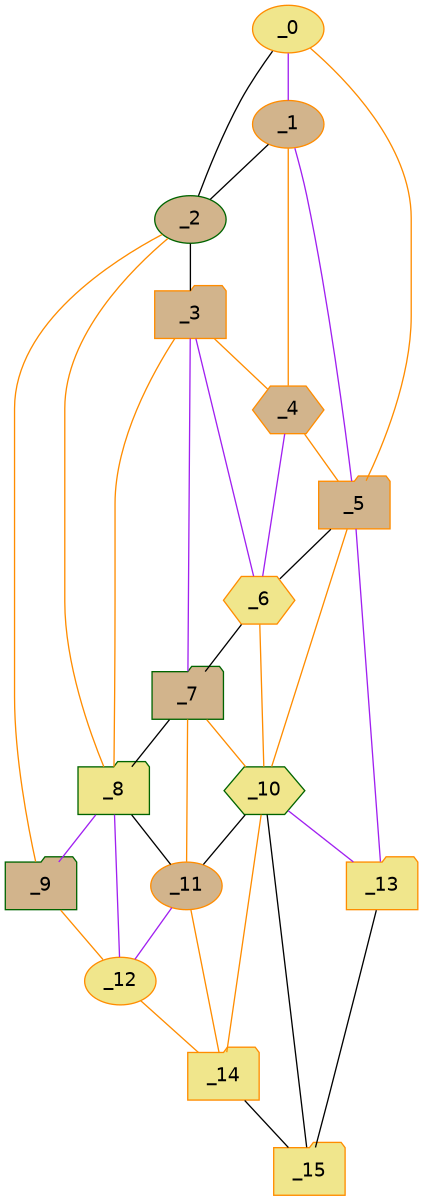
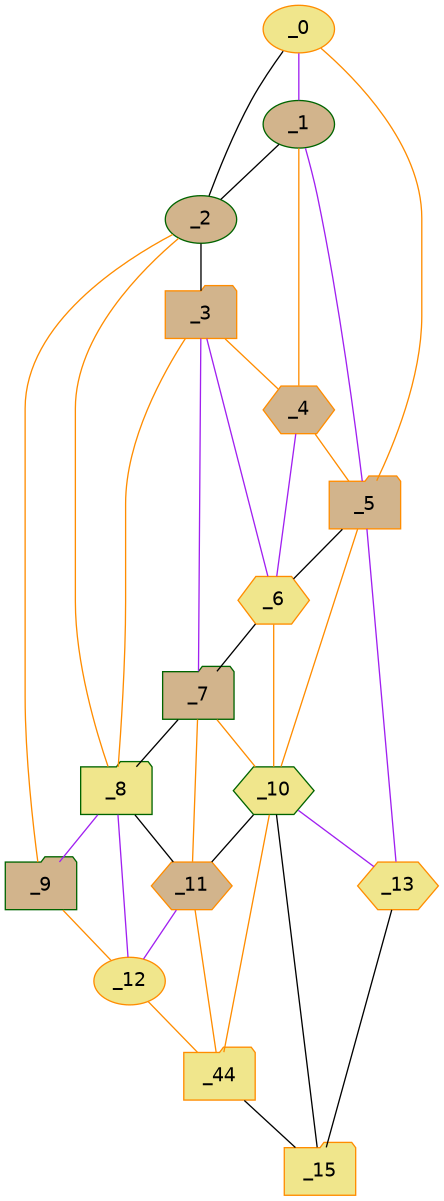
(288, 124) -> (299, 124)
(186, 886) -> (192, 886)
(382, 886) -> (398, 886)
(223, 1076) -> (219, 1076)
